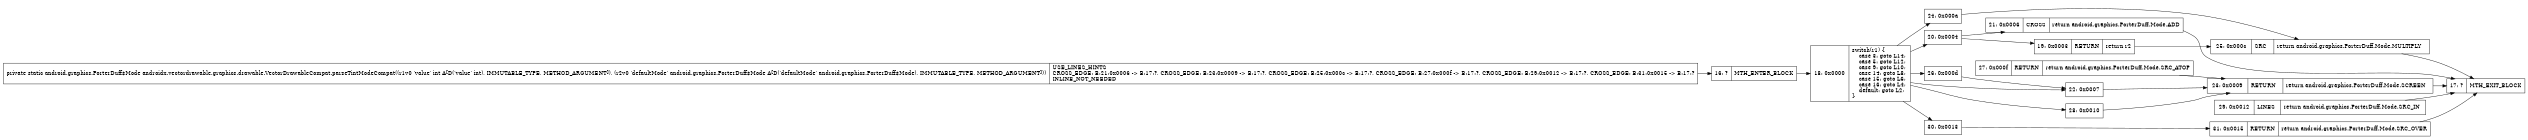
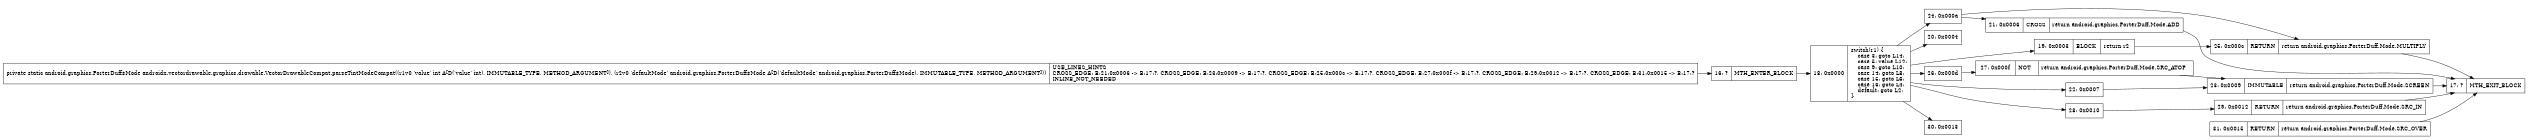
(1981, 34) -> (1972, 18)
(1996, 41) -> (1970, 57)
(2087, 46) -> (2086, 46)
(2261, 46) -> (2263, 46)
(1879, 62) -> (1879, 62)
(2027, 68) -> (2025, 68)
(2012, 83) -> (1967, 73)
(2264, 86) -> (2266, 86)
(2165, 105) -> (2157, 110)
(2266, 107) -> (2267, 107)
(2084, 128) -> none
